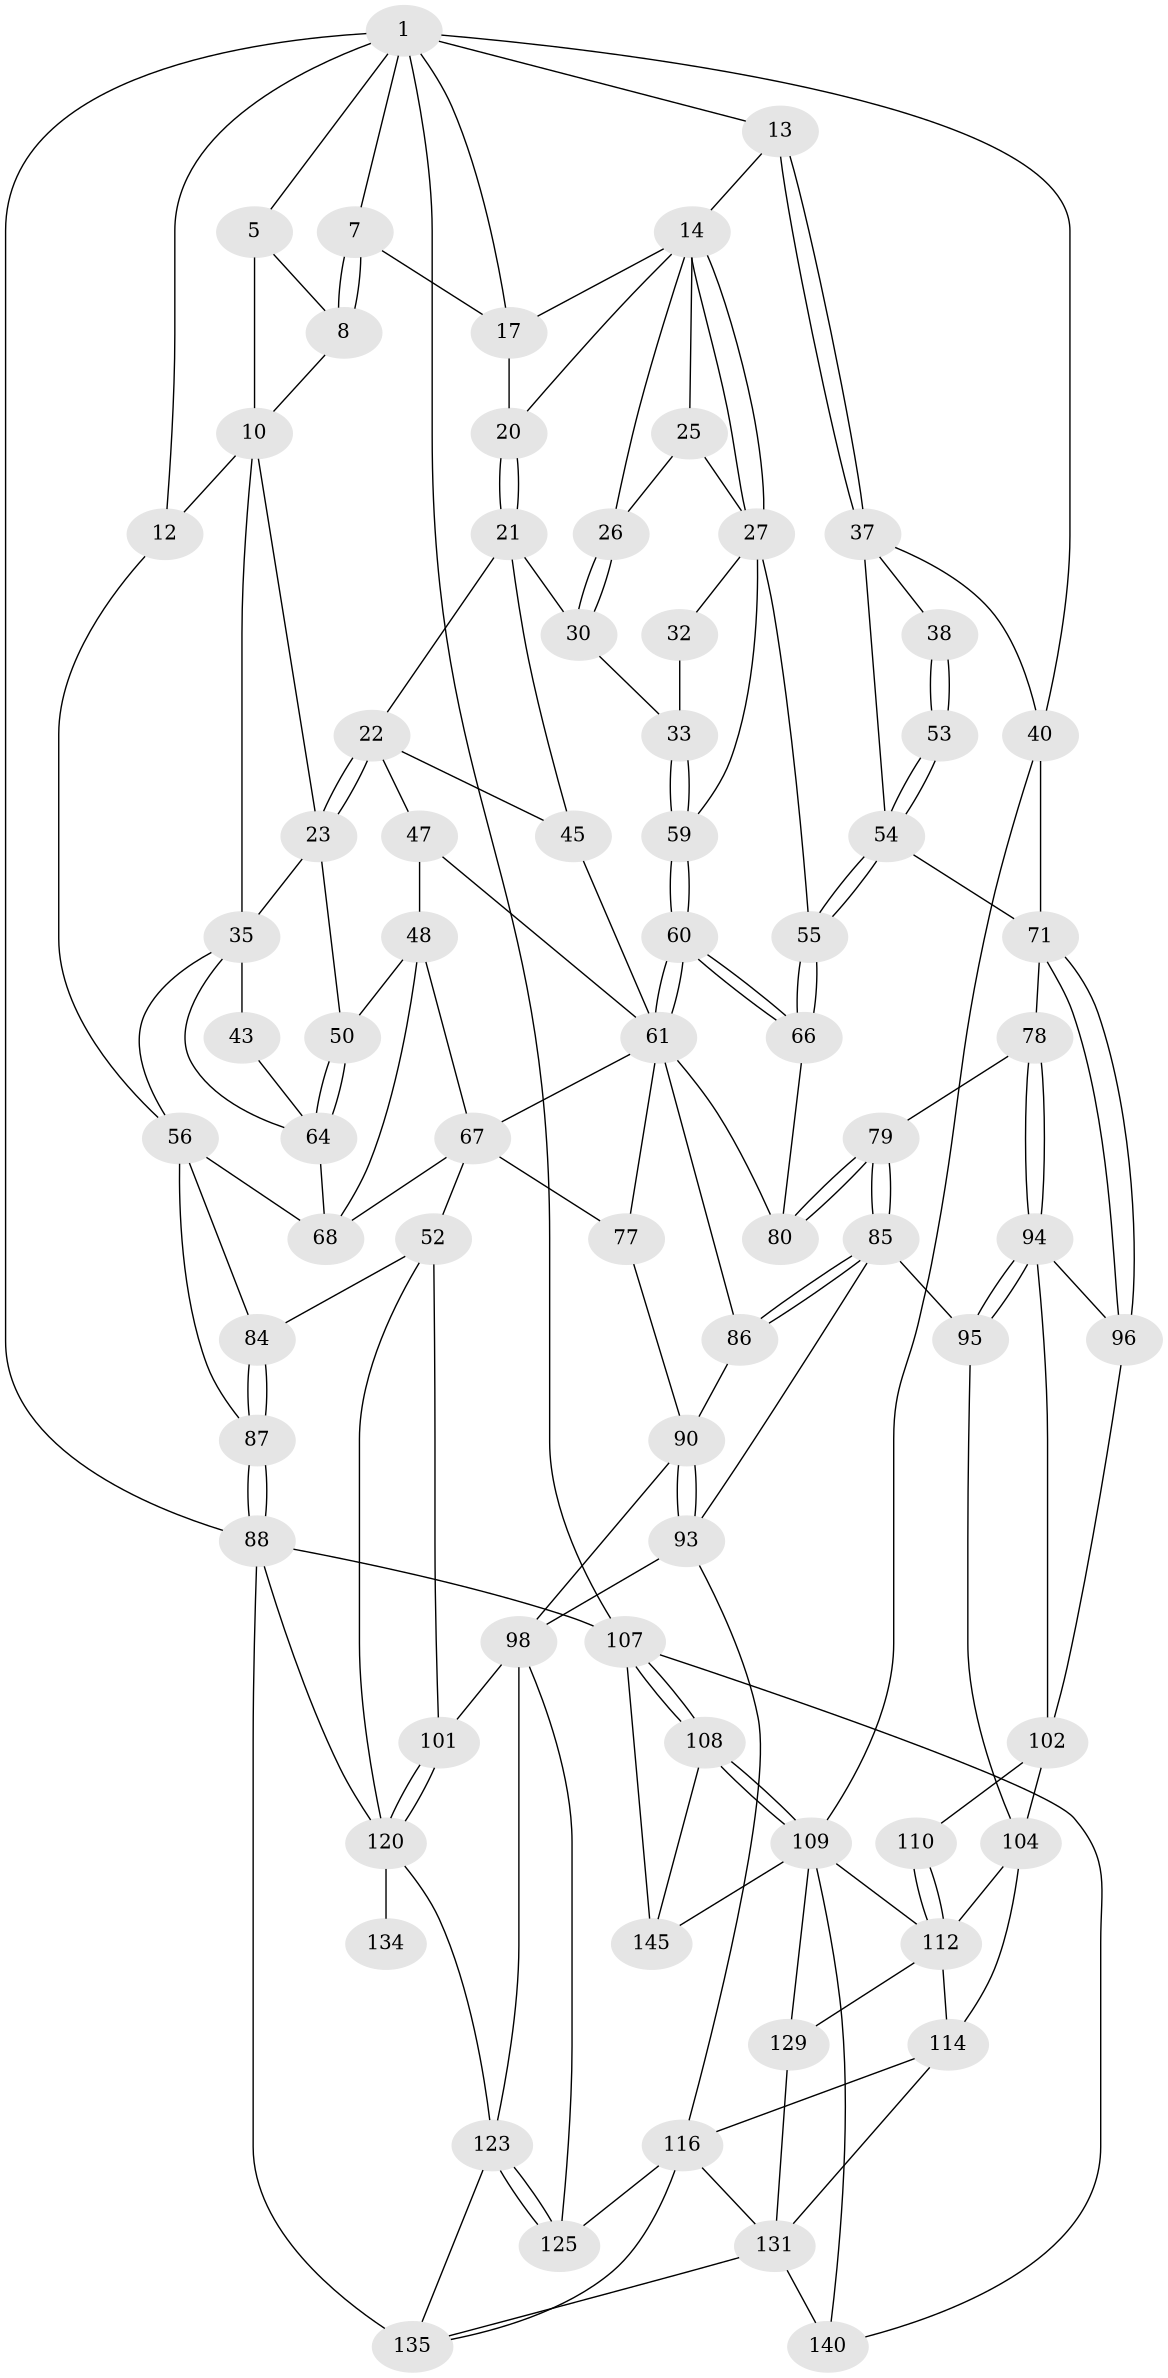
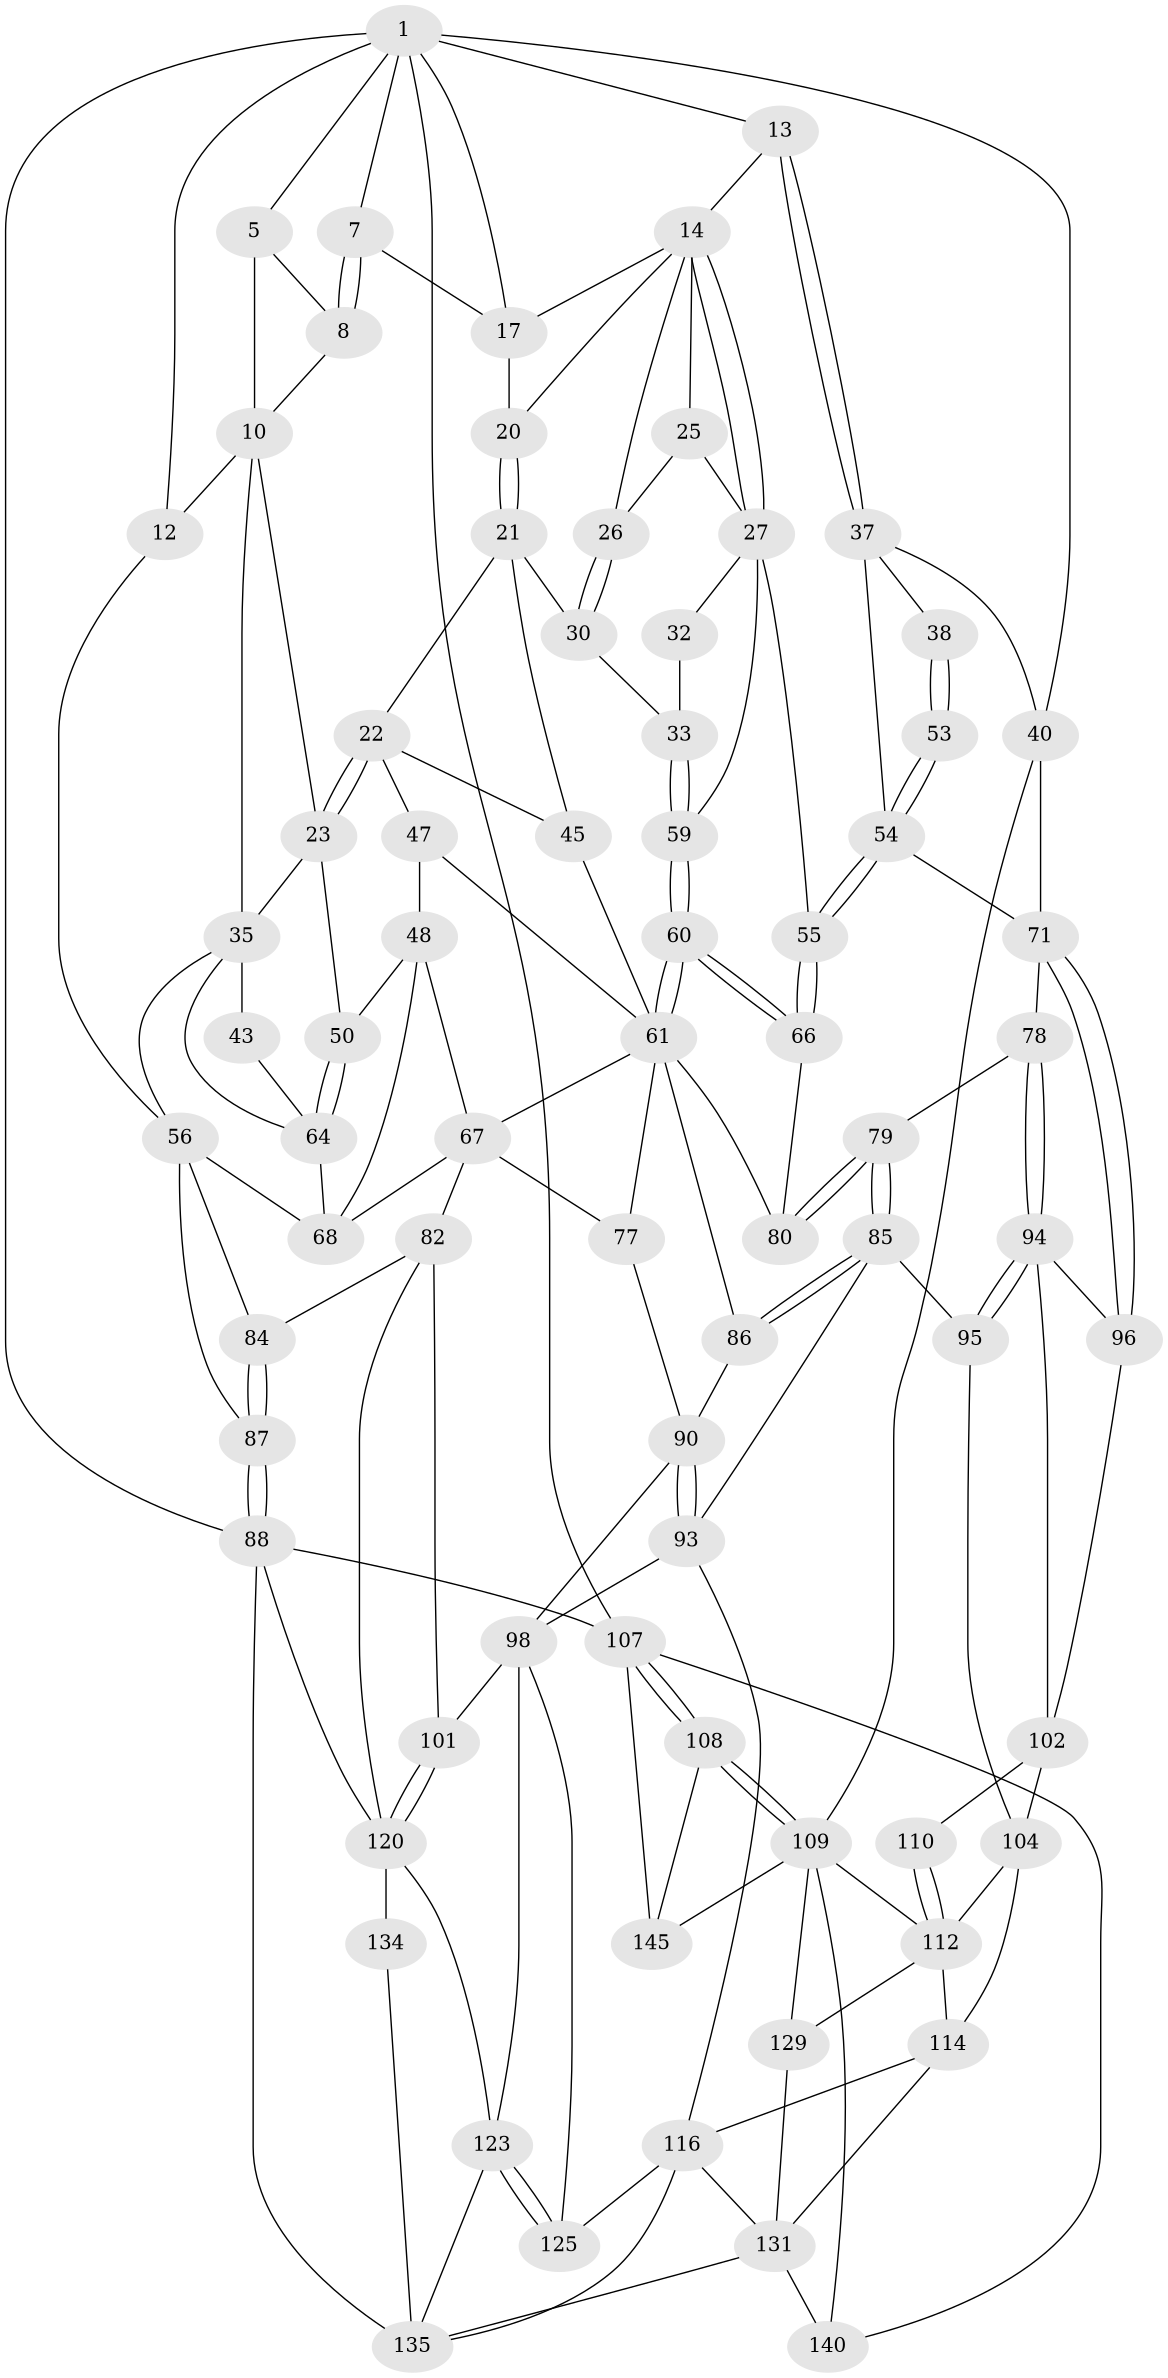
(434, 1239) -> (434, 1239)
none -> (399, 2145)
